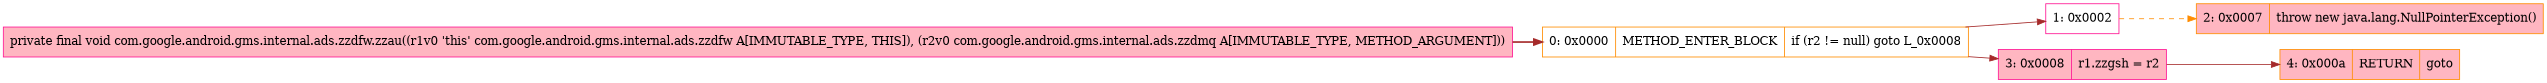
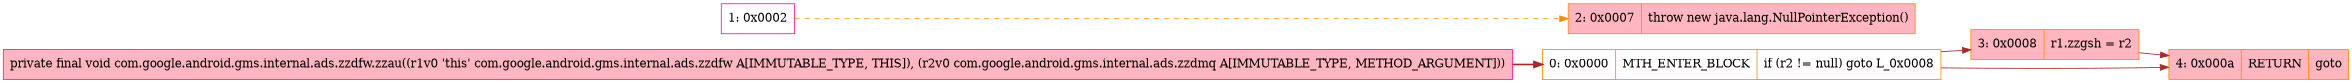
(2001, 24) -> (2051, 68)
(1700, 42) -> (1686, 64)
(2082, 64) -> (2055, 45)
